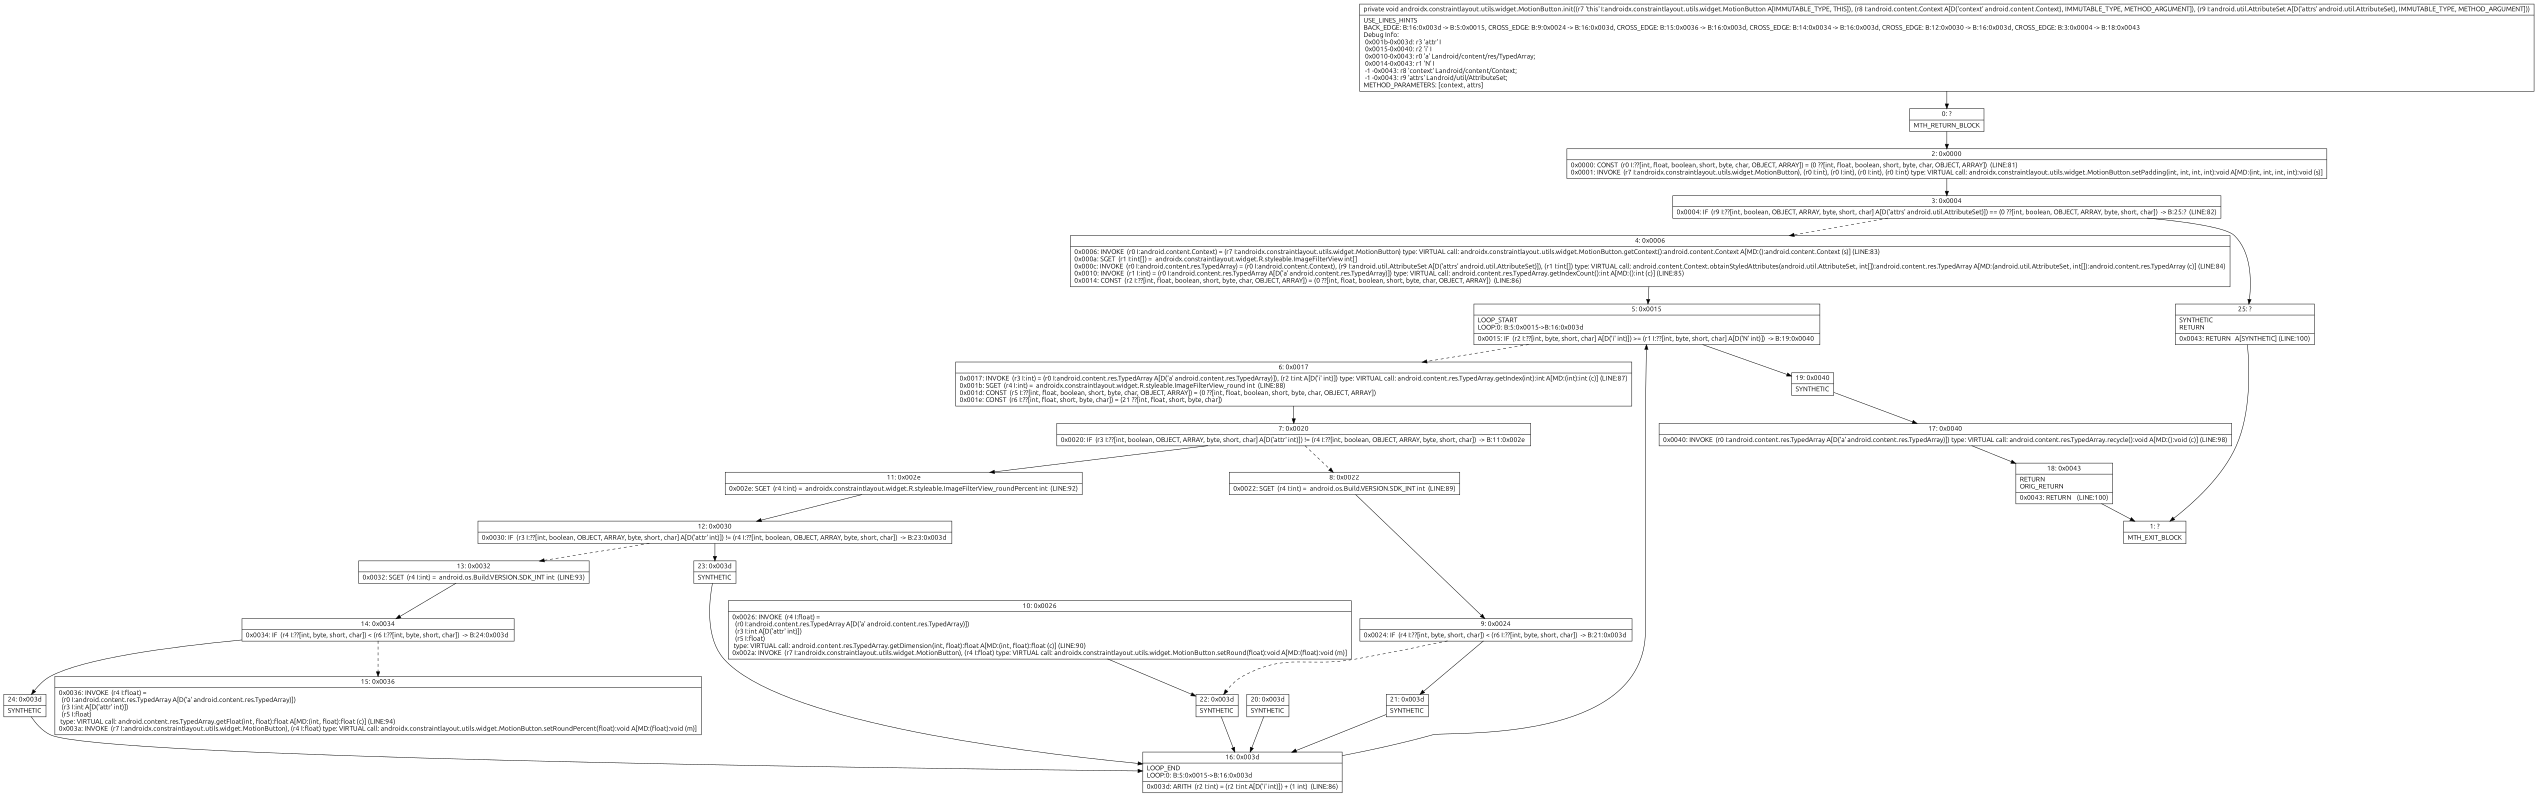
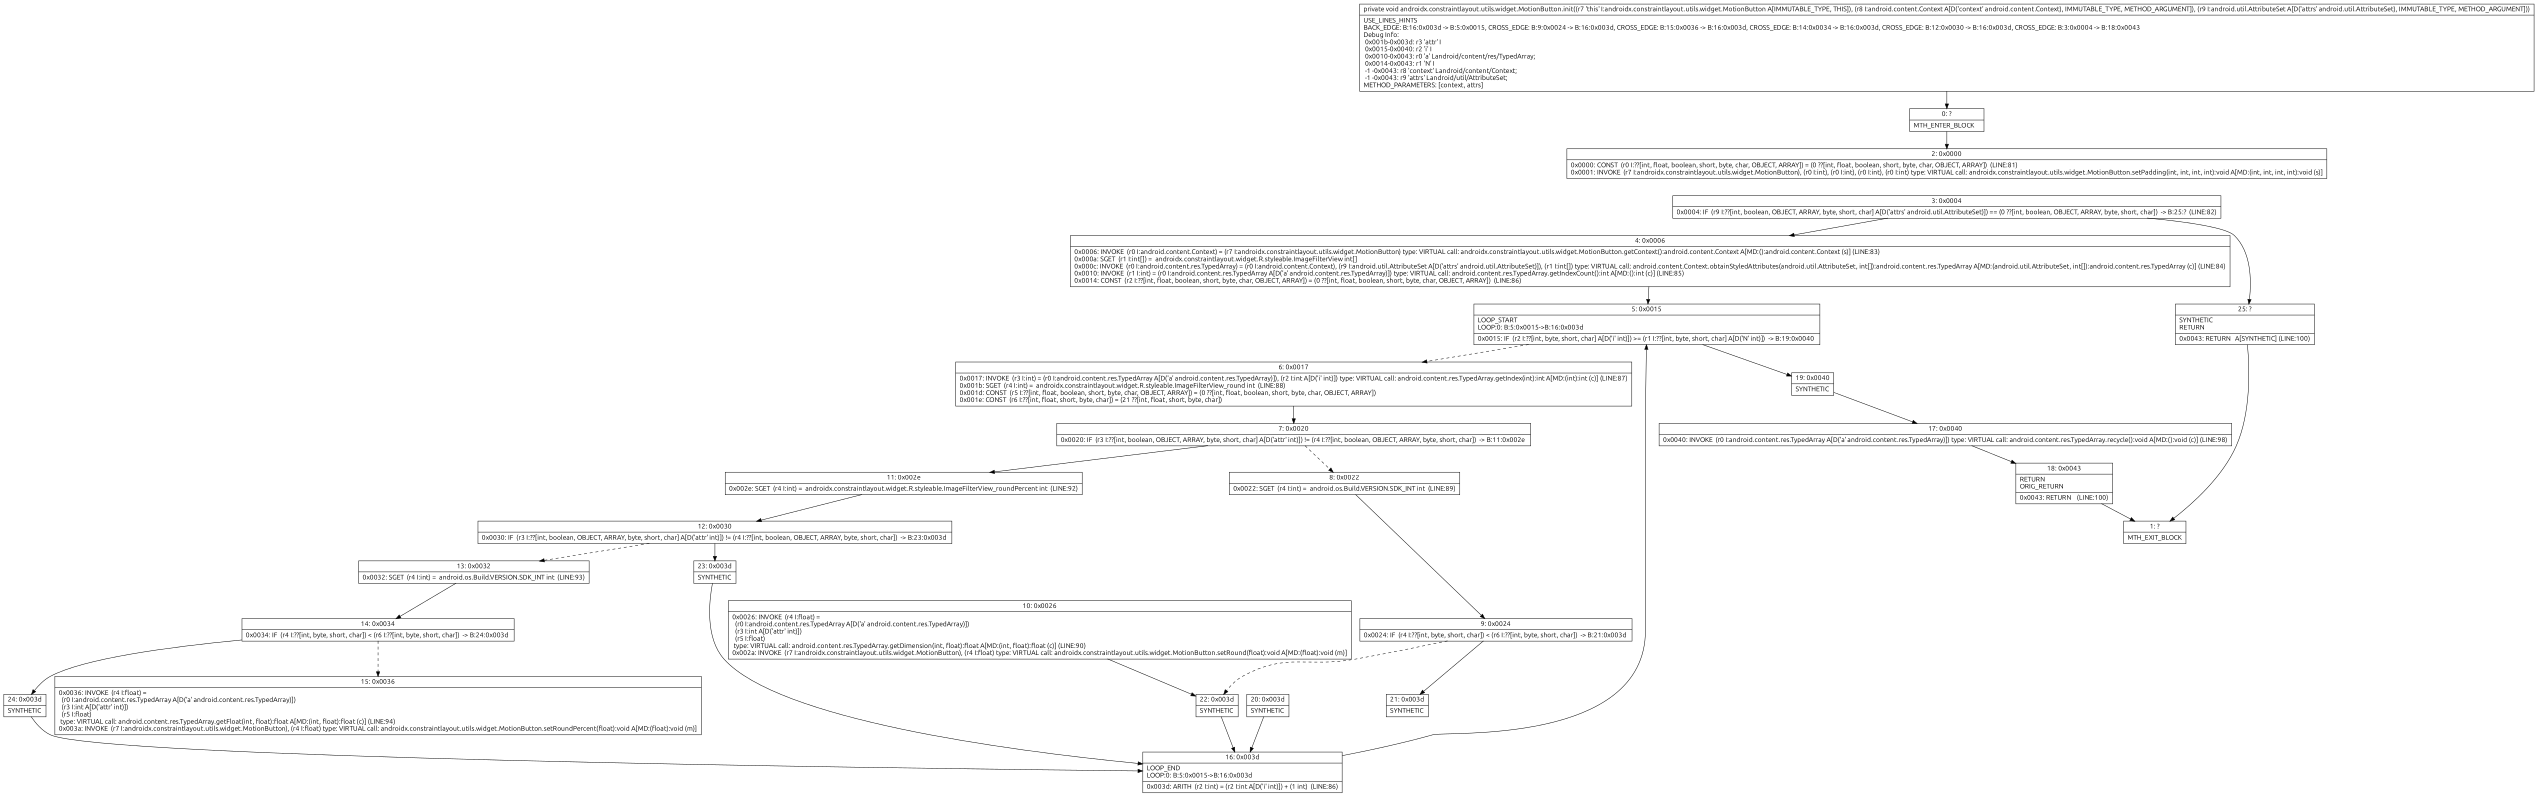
(1947, 126) -> (1944, 126)
(1947, 185) -> none
(1841, 226) -> (1841, 226)
(1341, 733) -> none
